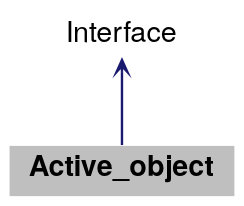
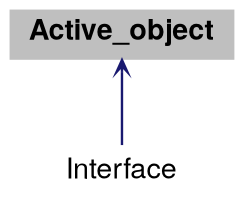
(122, 109) -> (122, 109)
